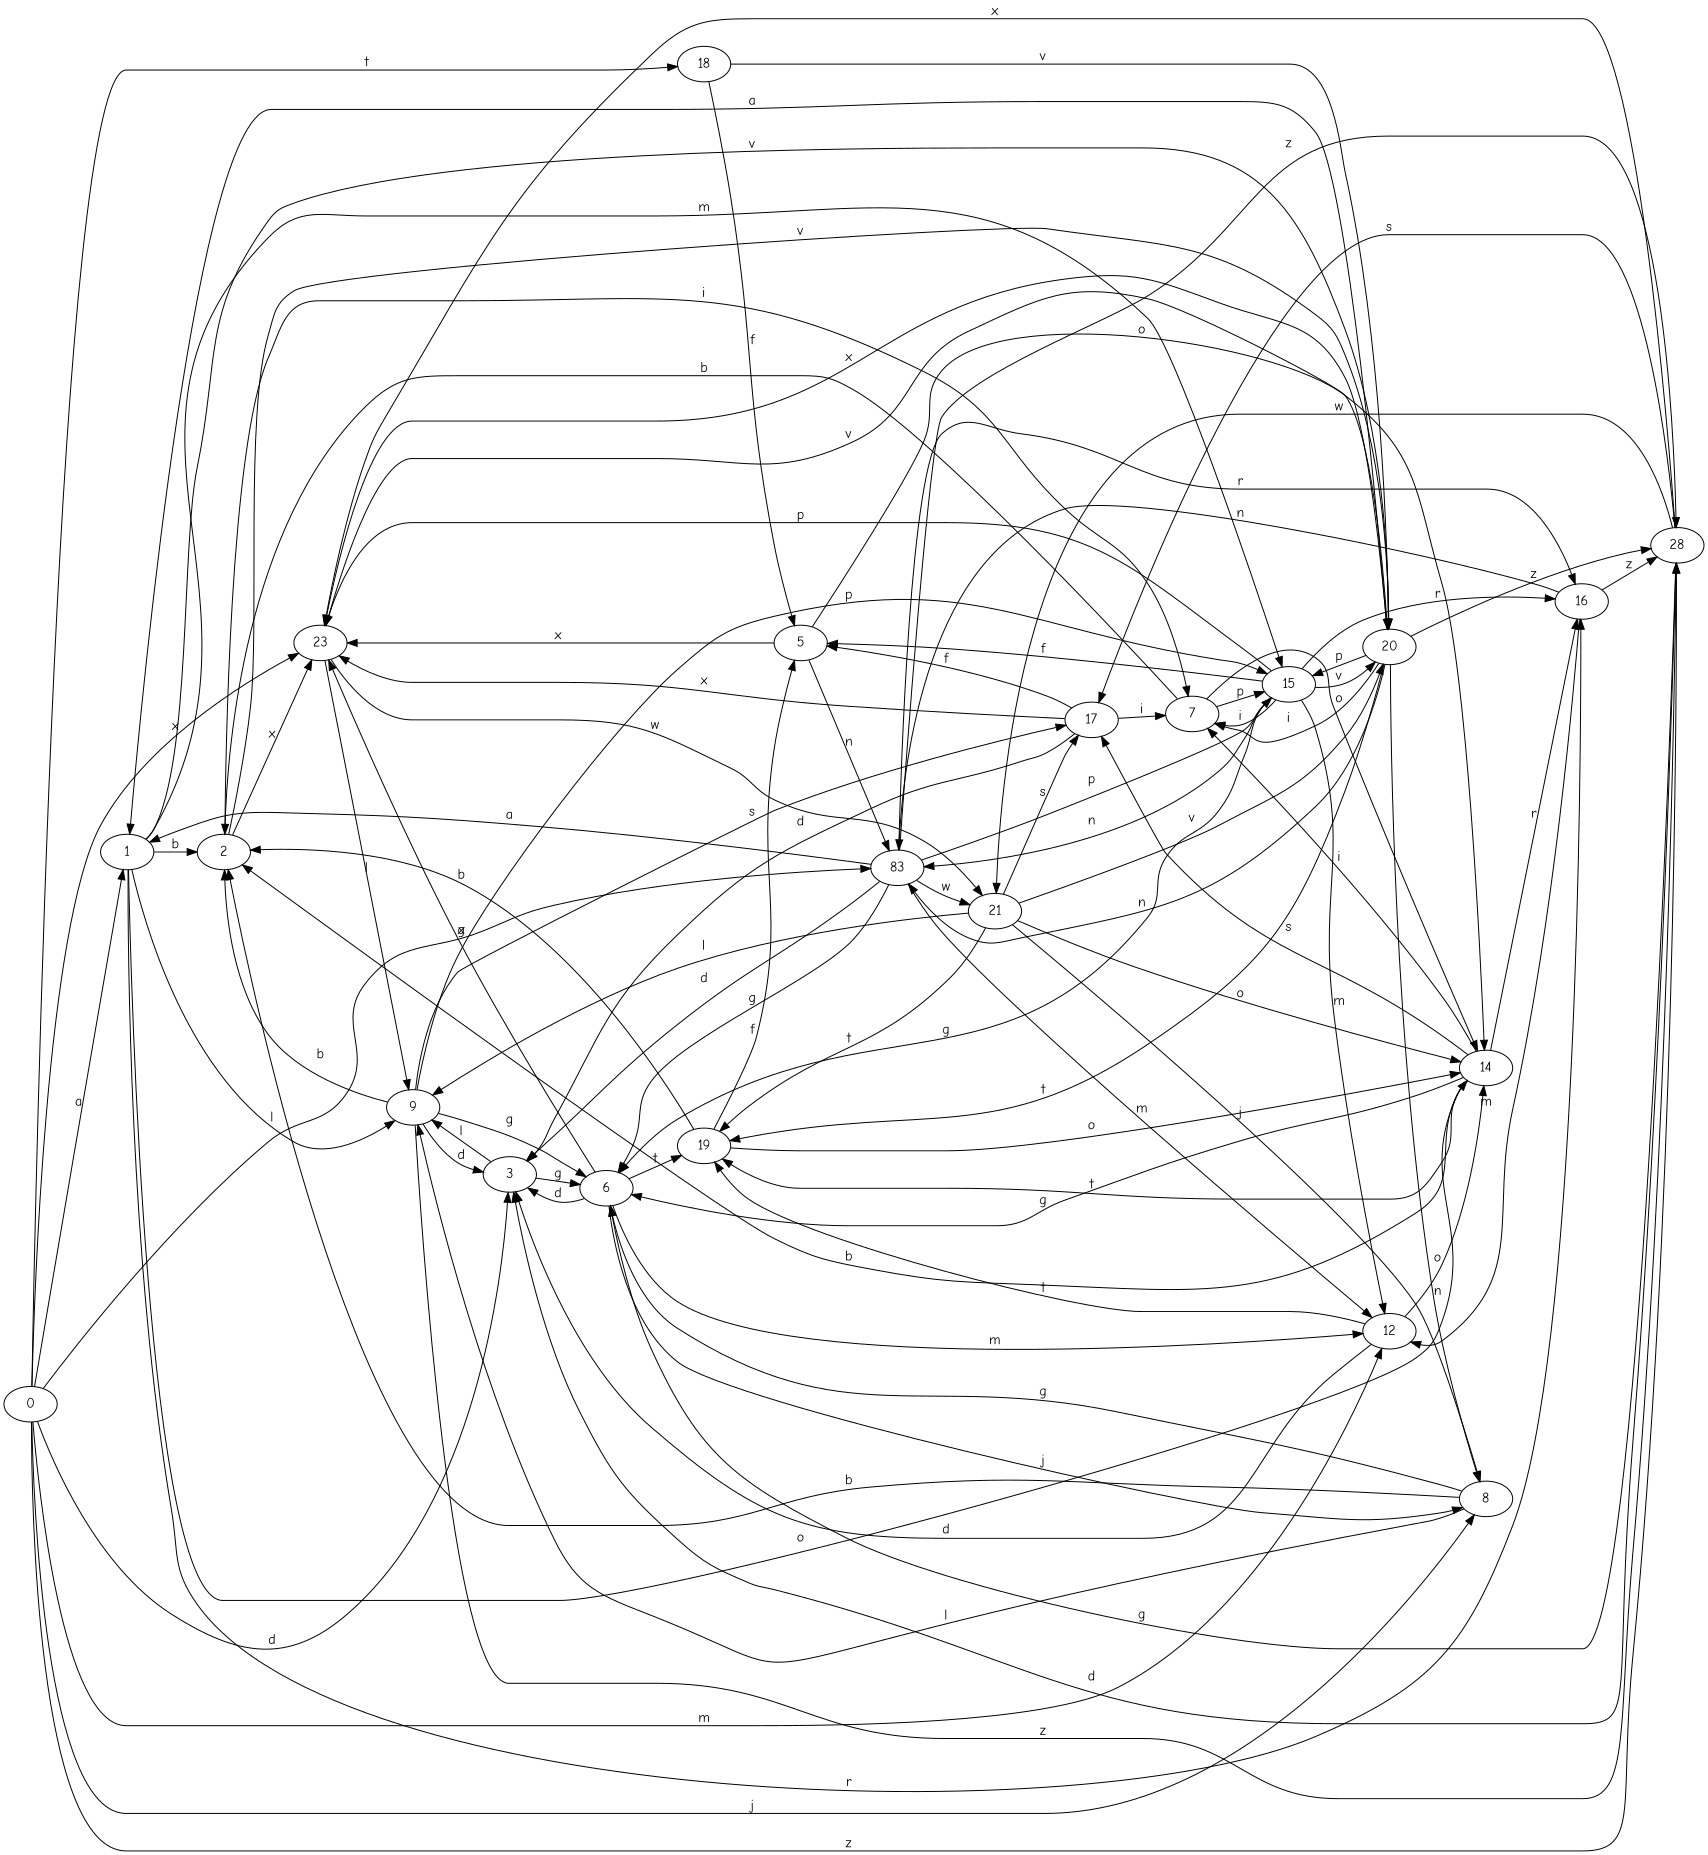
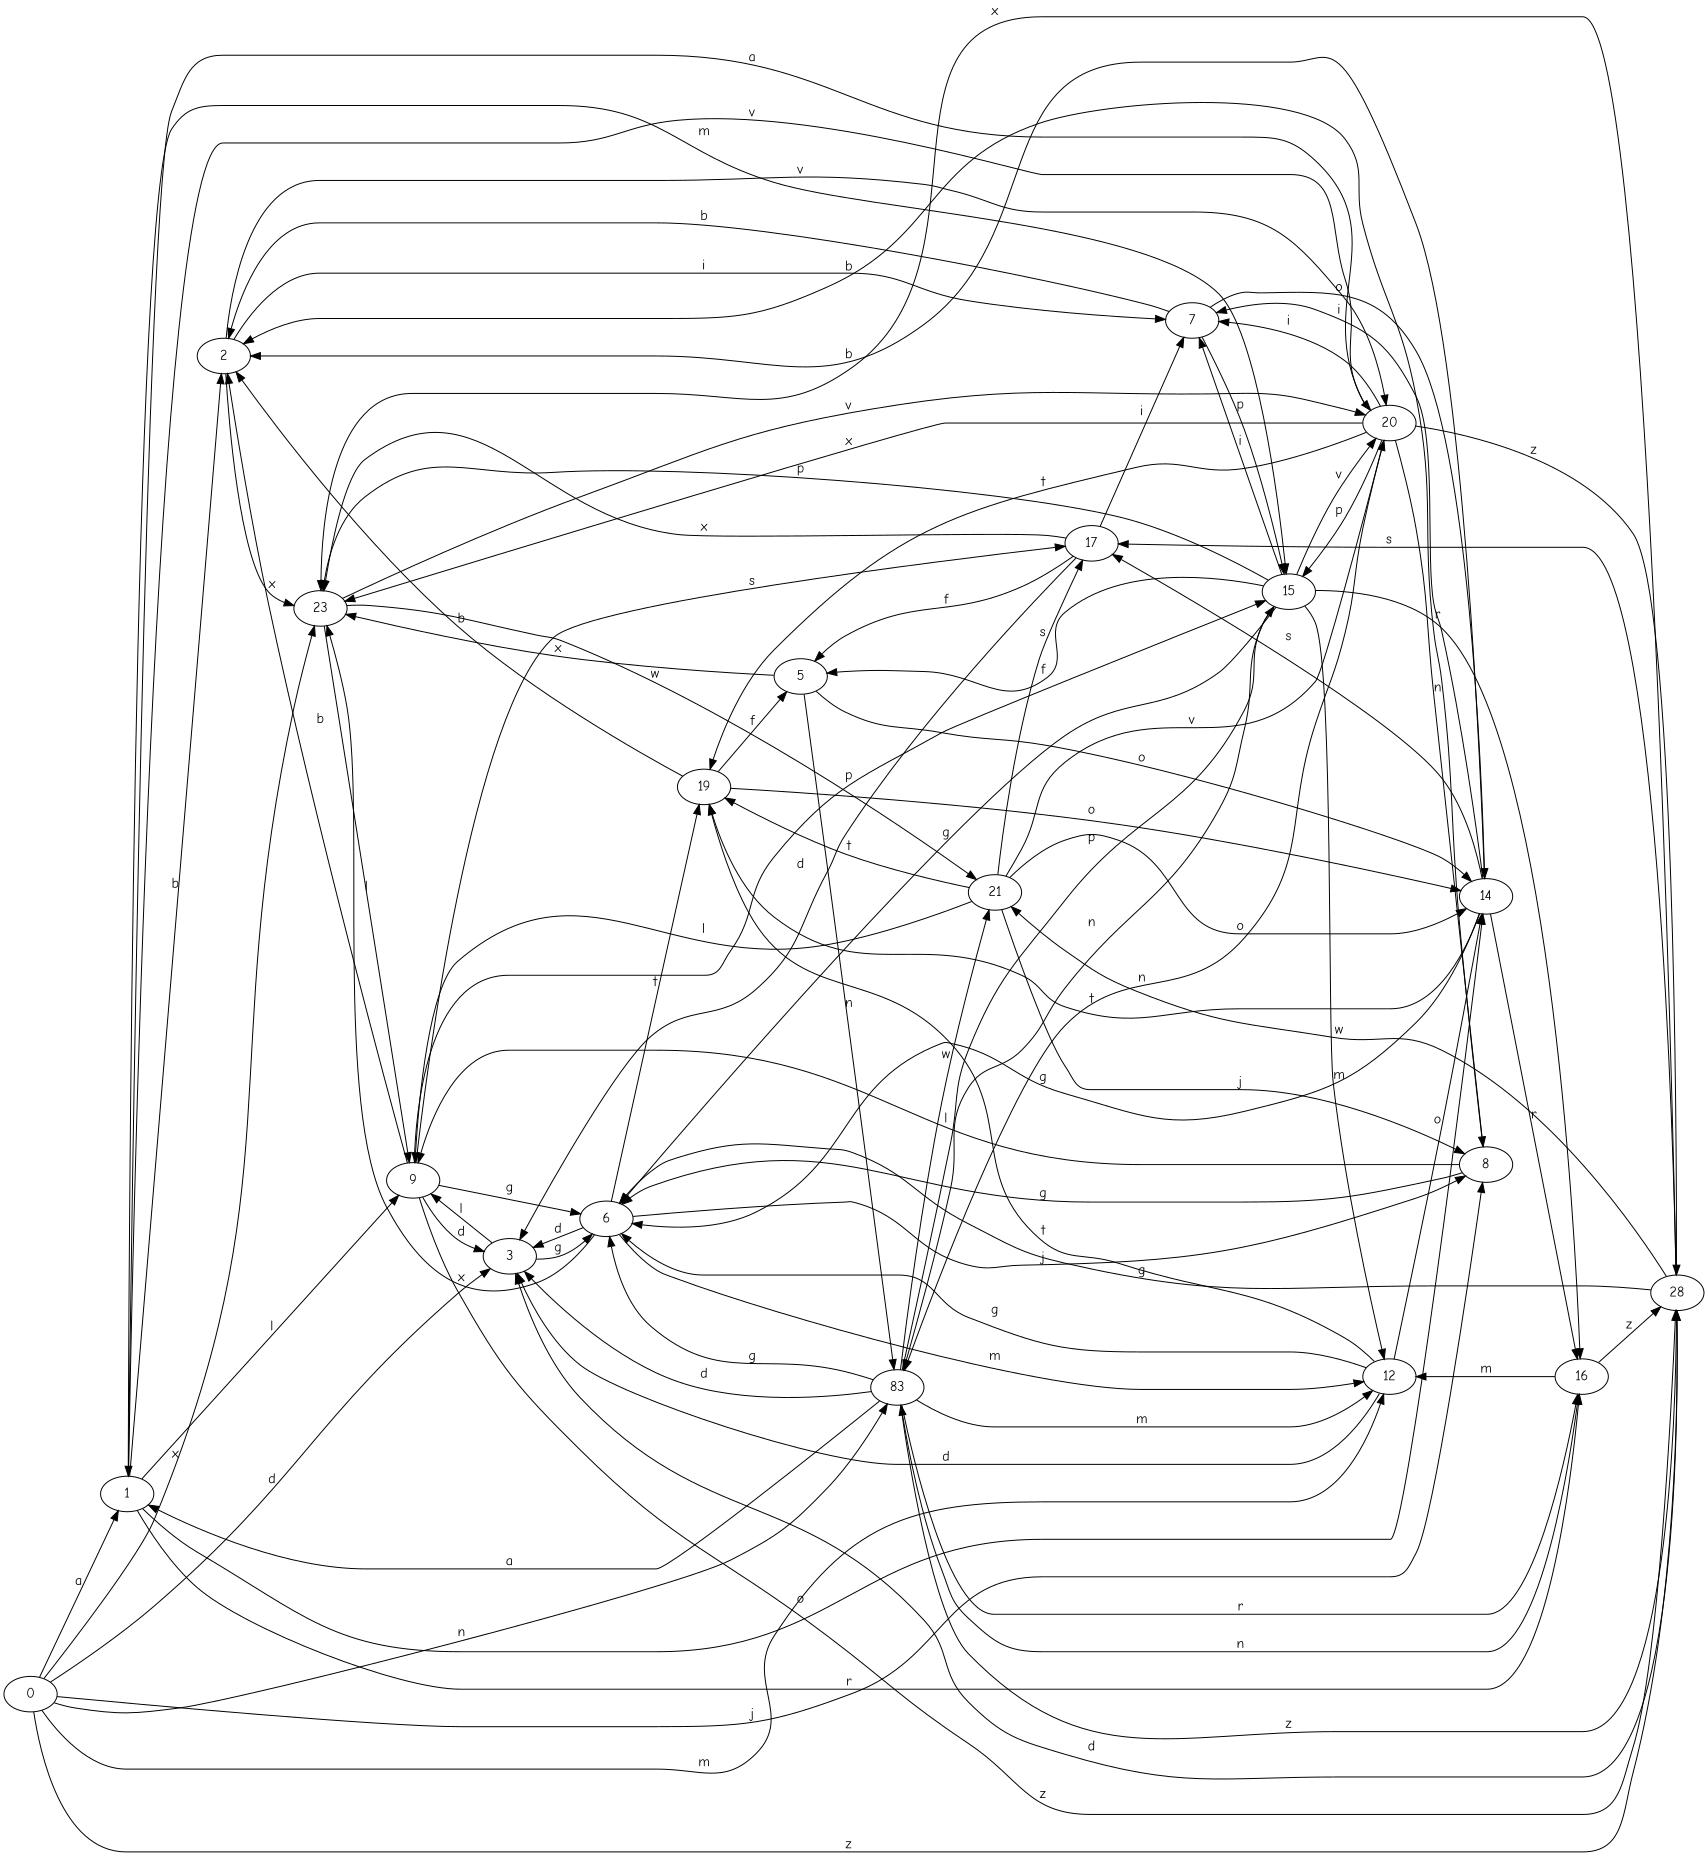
(704, 64) -> none
(462, 930) -> (462, 1633)
none -> (988, 1325)
